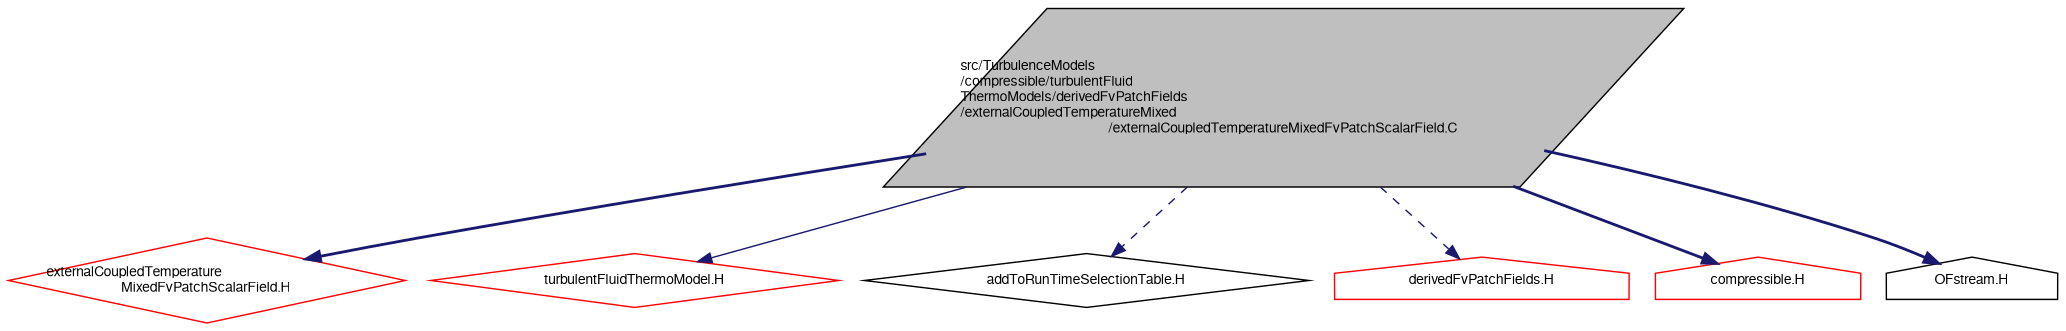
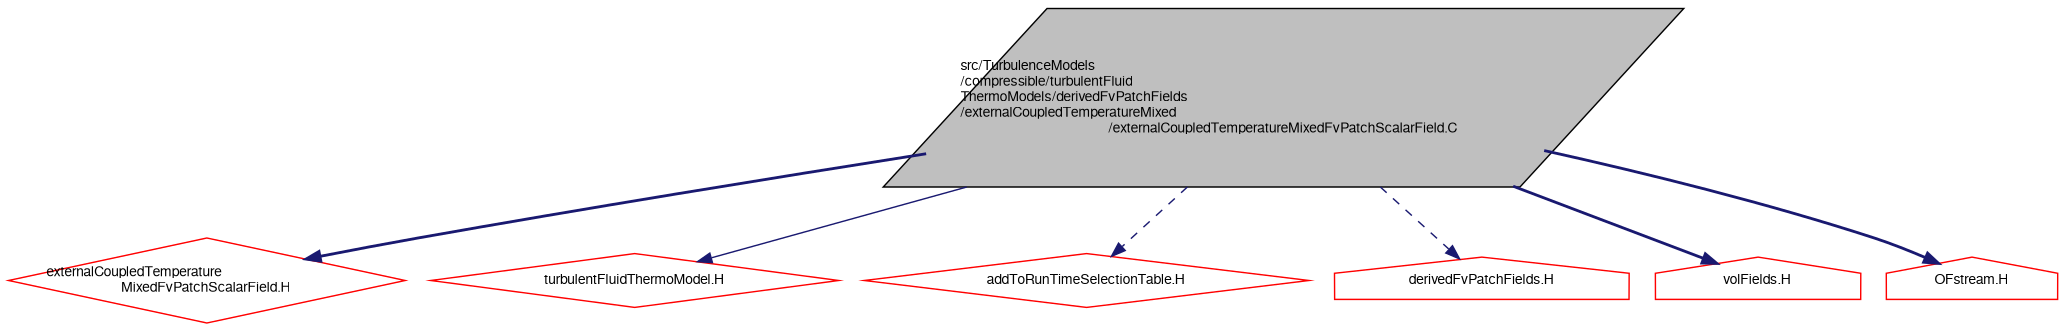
(1087, 280) -> (1087, 280)
(1758, 280) -> (1758, 280)
(1972, 280) -> (1972, 280)
